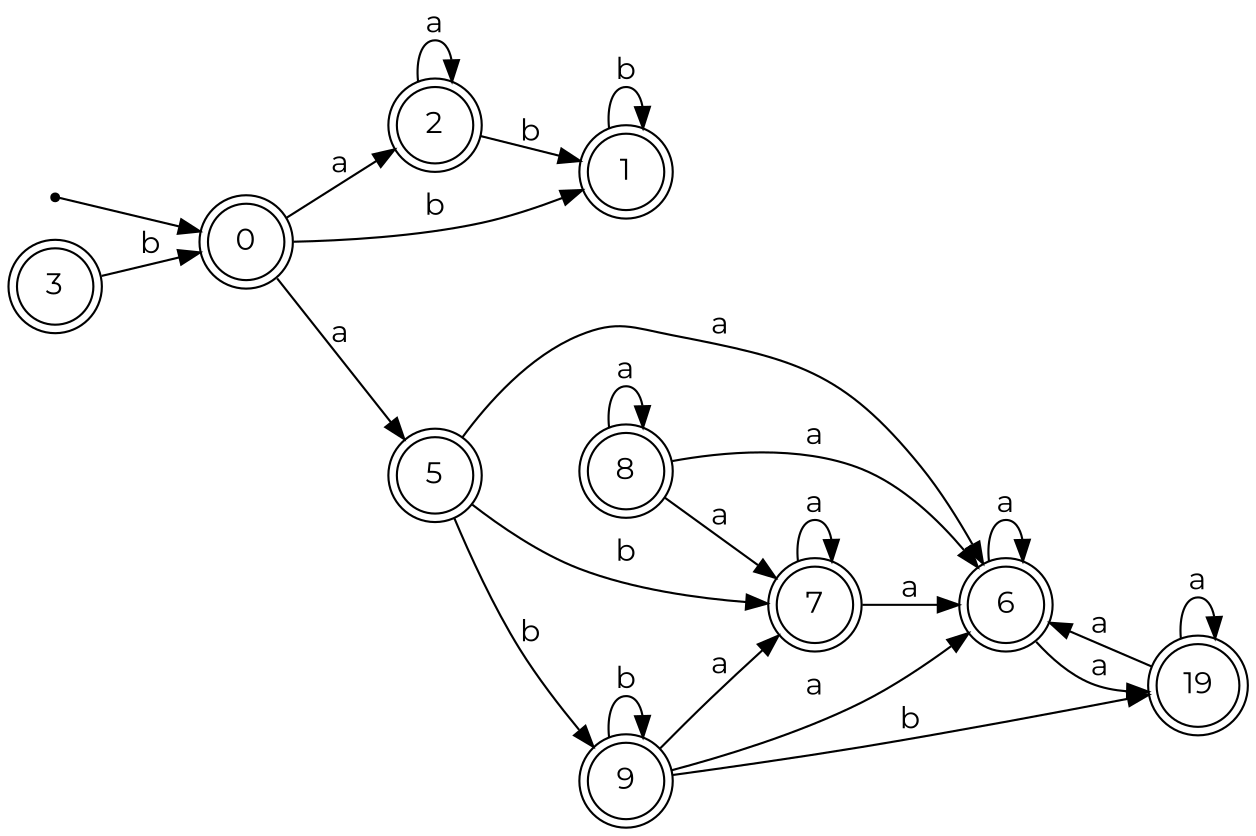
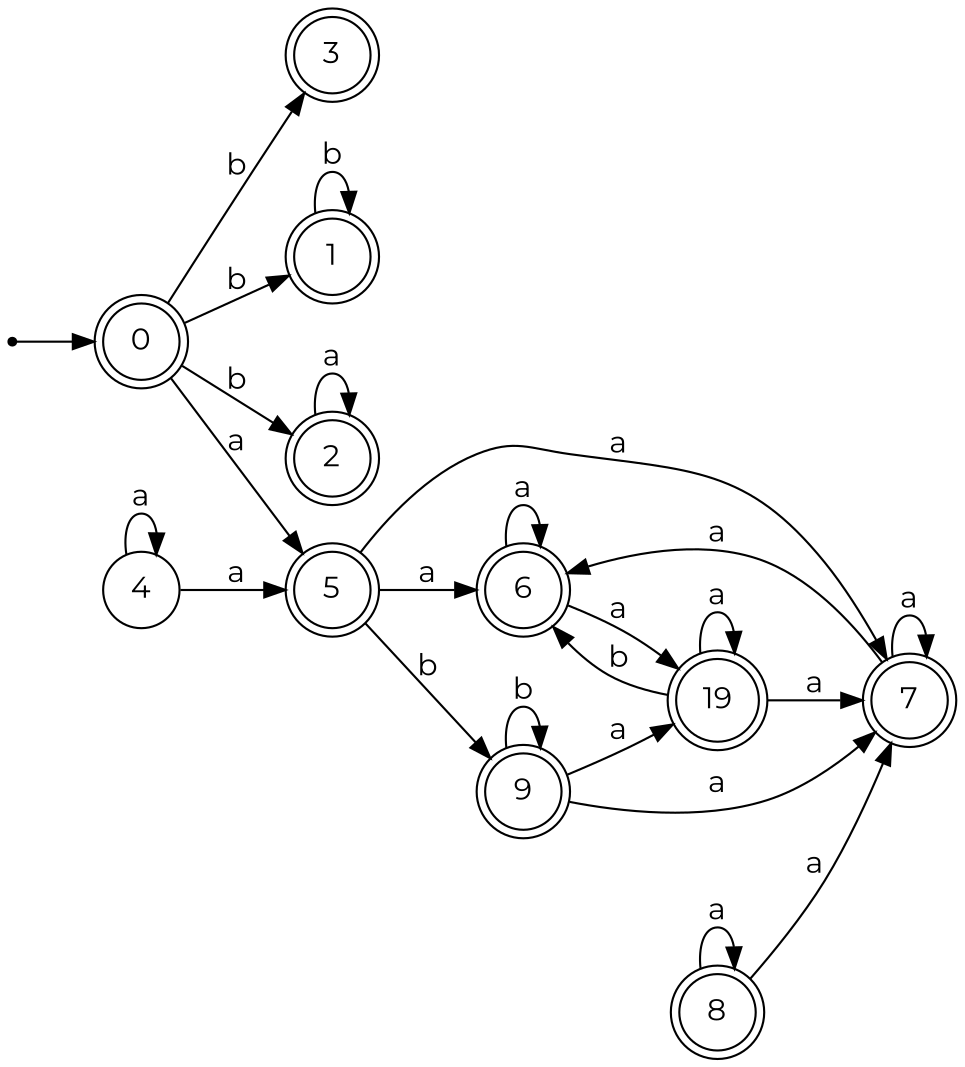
(520, 146) -> none
(341, 164) -> (237, 381)
(141, 267) -> (229, 207)
(833, 460) -> none
(626, 553) -> (619, 445)
none -> (141, 590)
(1100, 625) -> (619, 659)
none -> (804, 700)
(910, 720) -> (619, 731)
(818, 722) -> none
